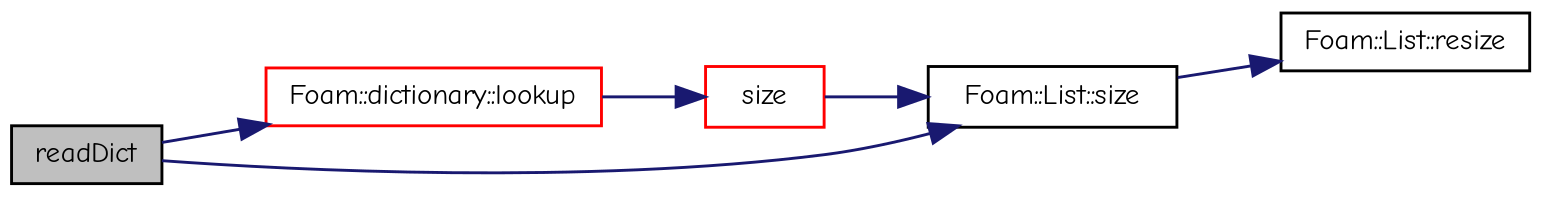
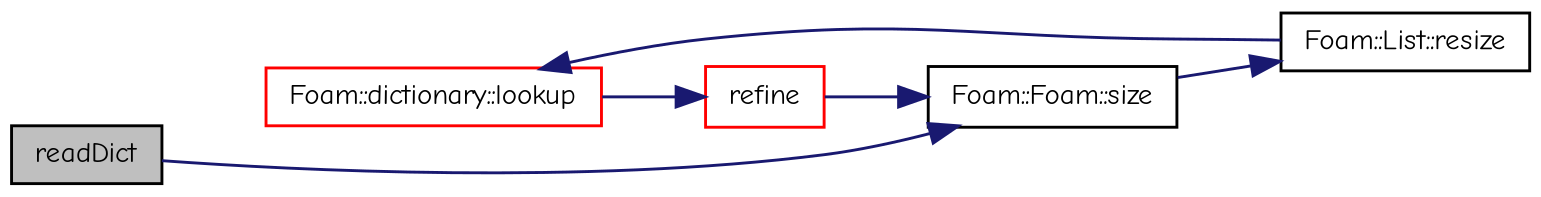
(765, 97) -> (765, 97)
(1053, 97) -> (1053, 97)
(201, 136) -> (924, 30)
